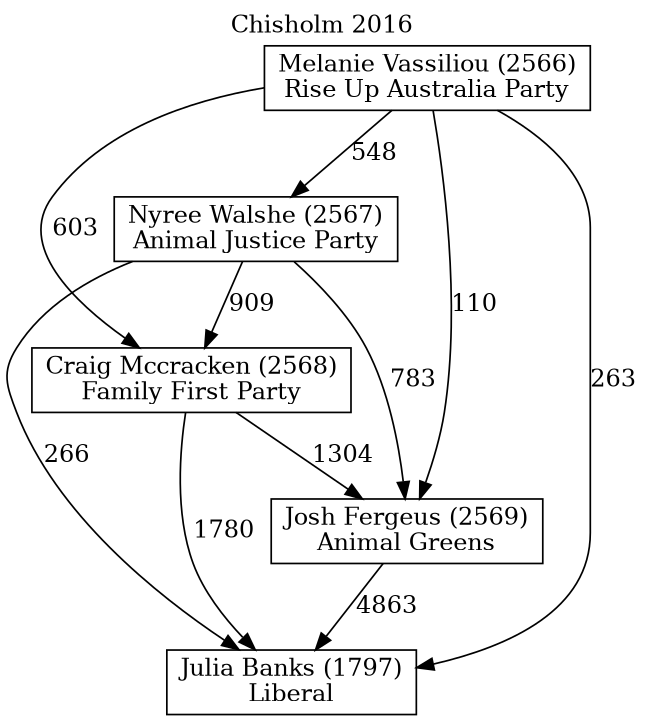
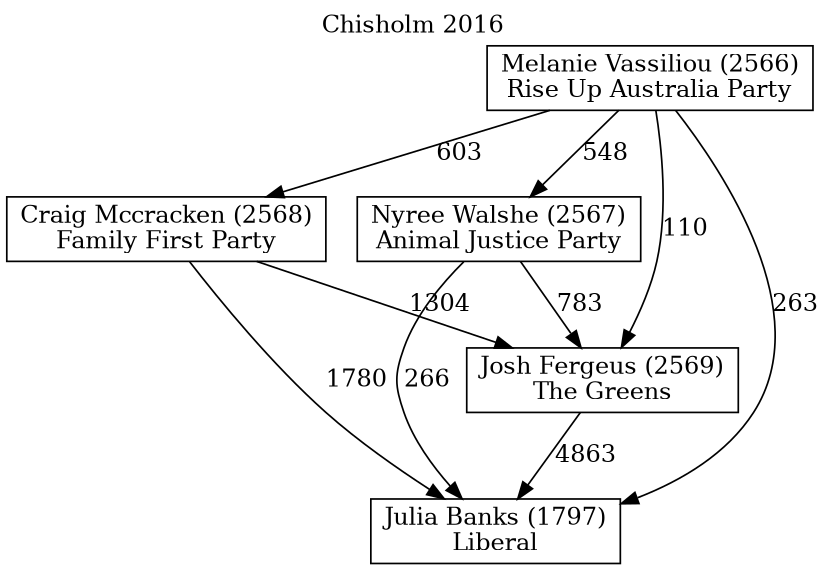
(227, 297) -> none
(407, 531) -> (603, 380)
